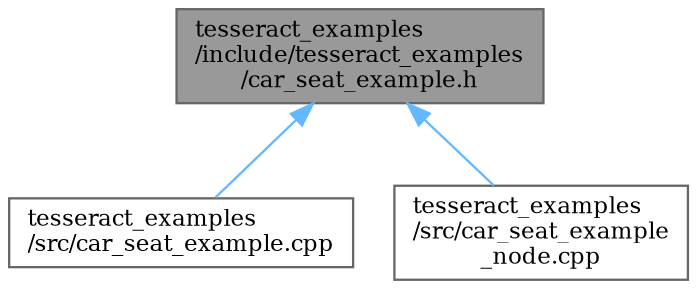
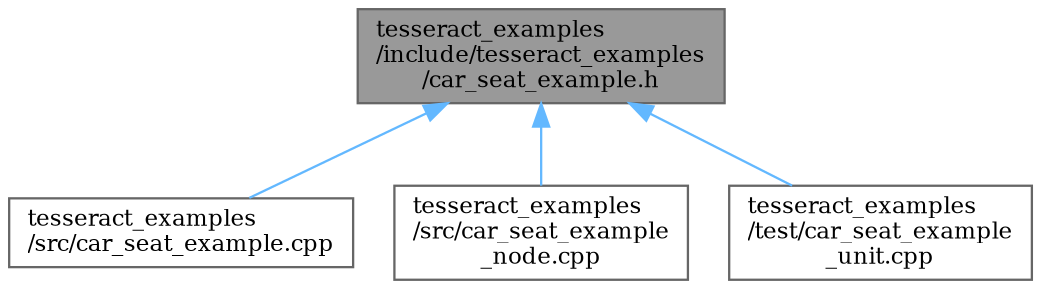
none -> (881, 233)
